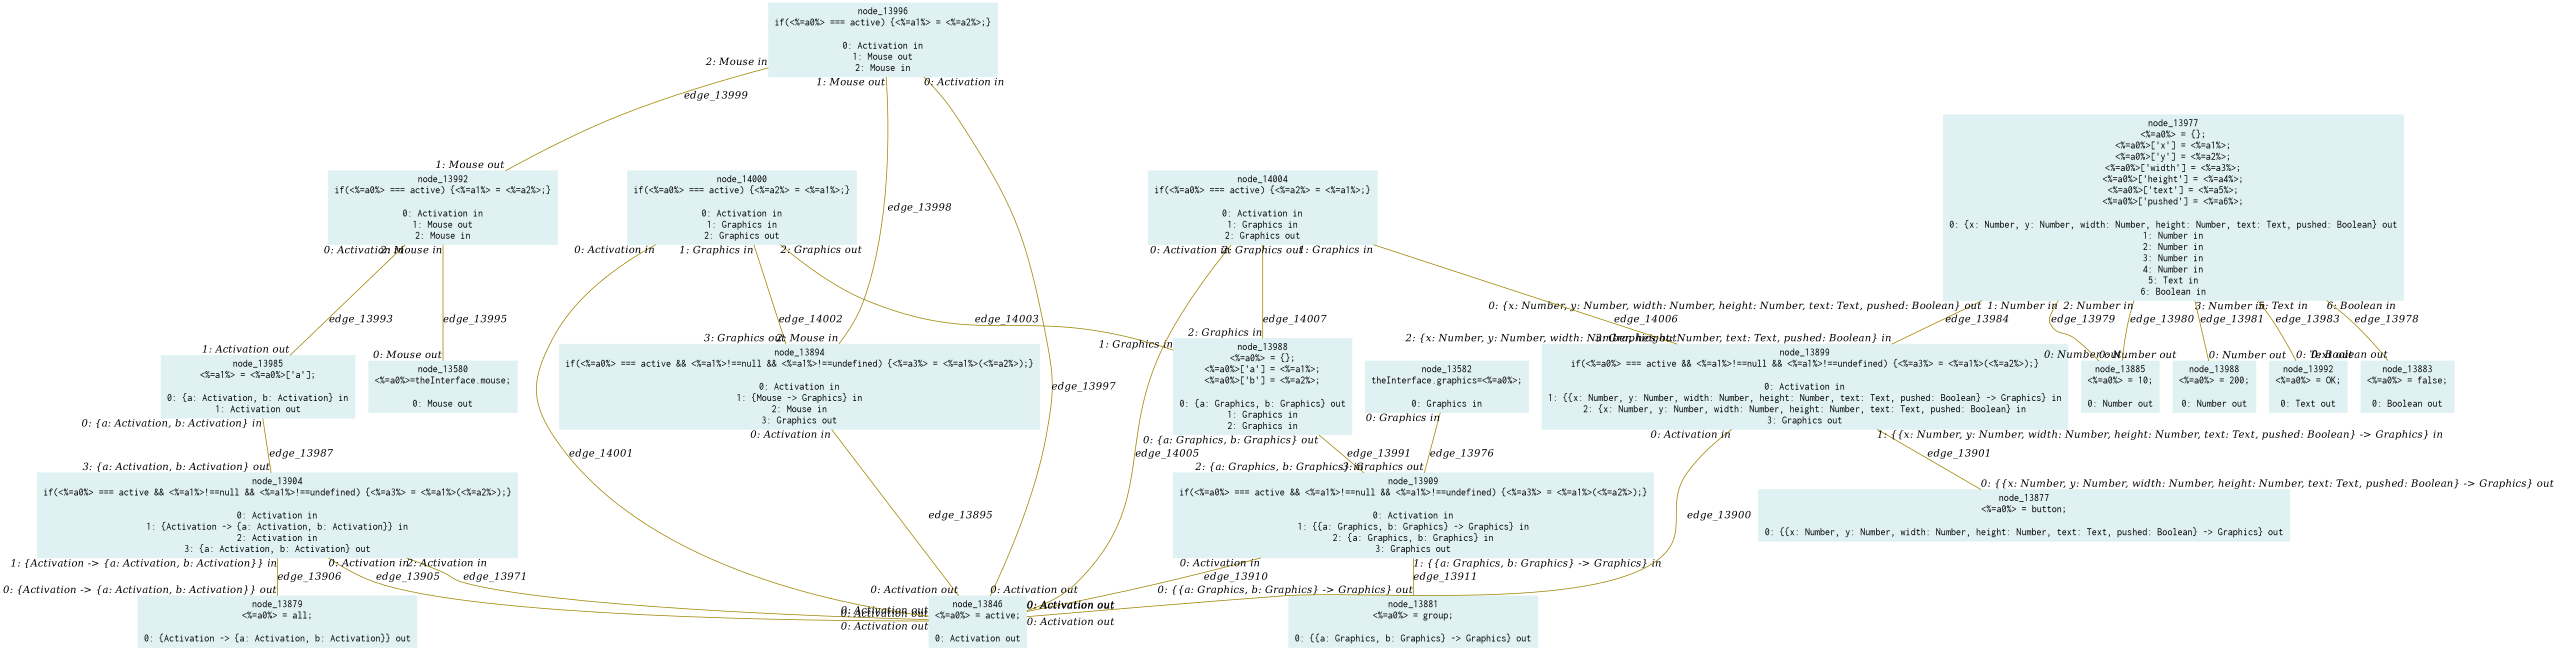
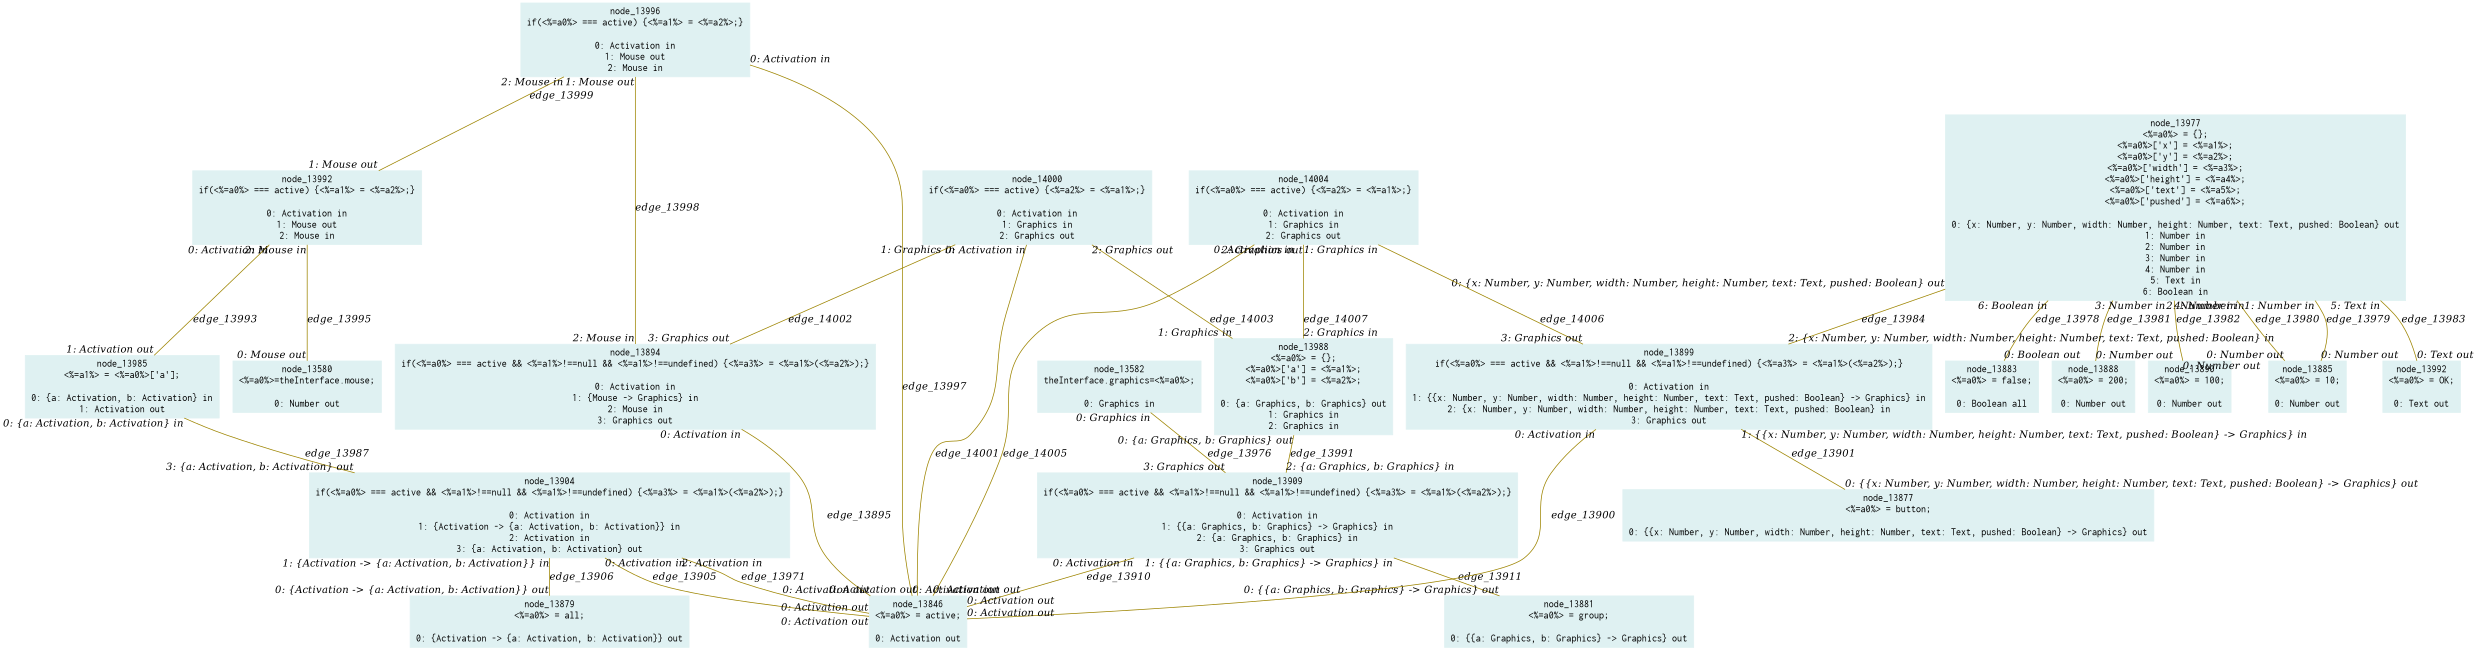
(443, 387) -> (307, 387)
none -> (2190, 387)
(2214, 387) -> (2093, 387)
(2408, 387) -> (1992, 387)
